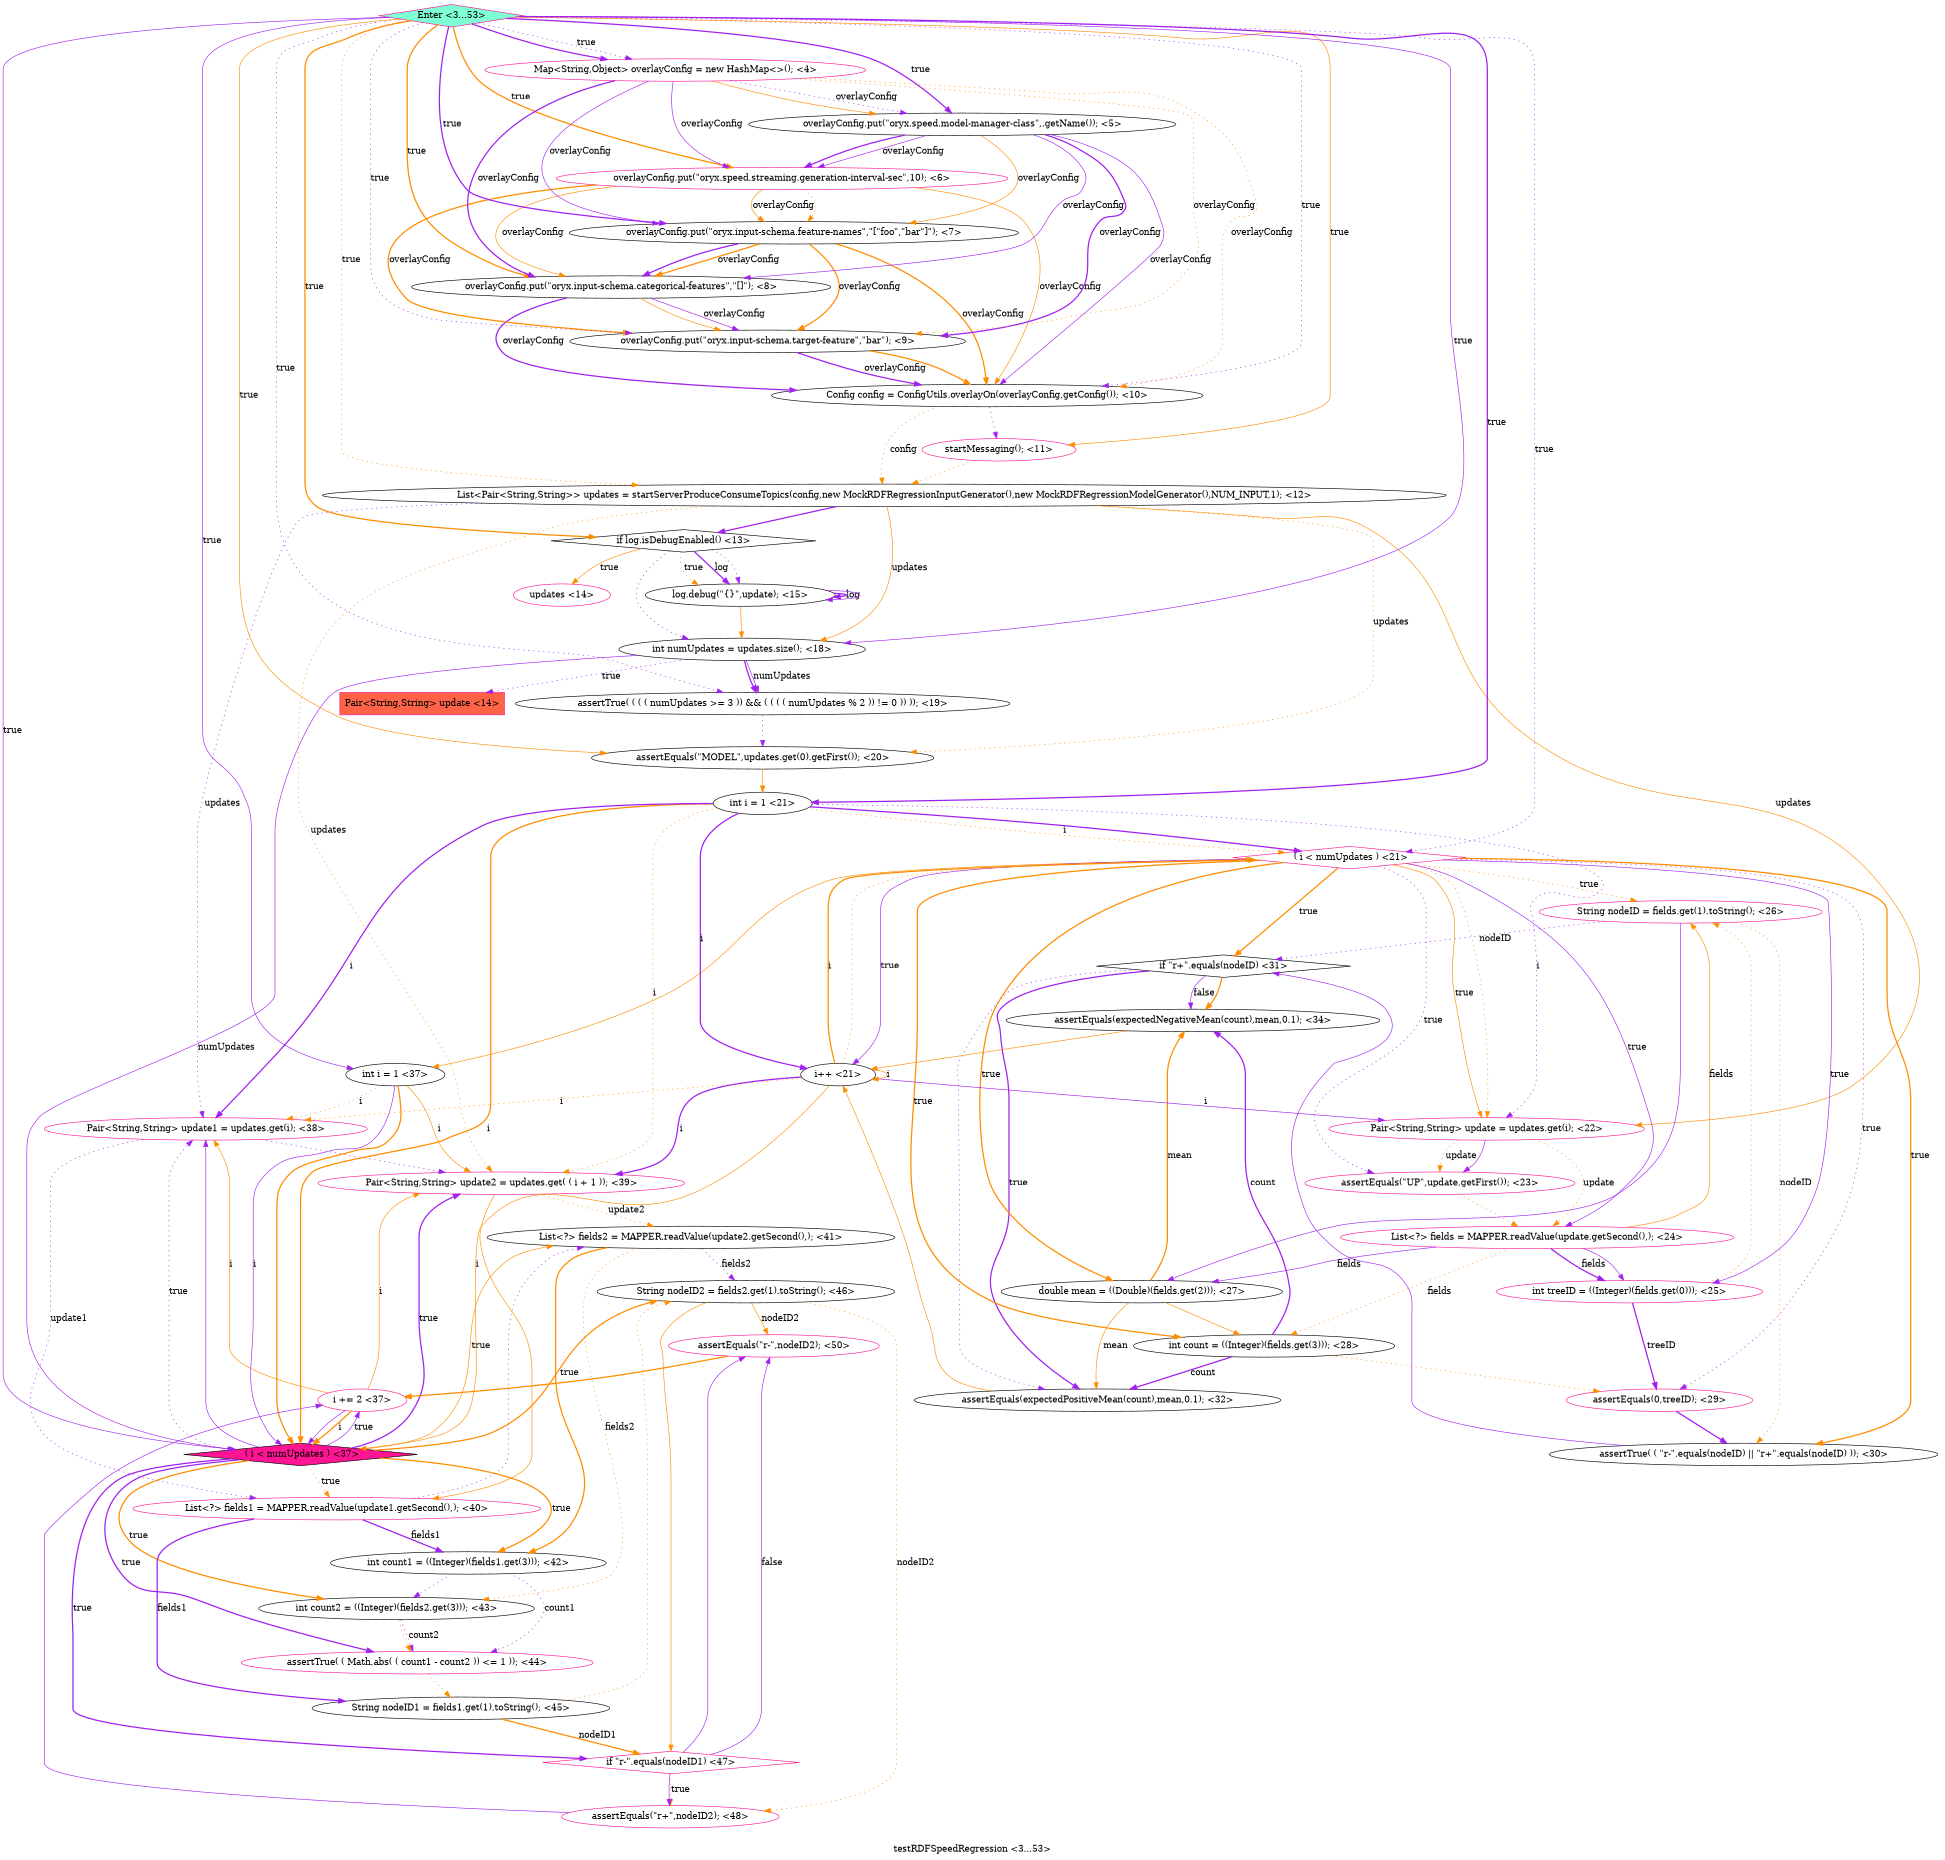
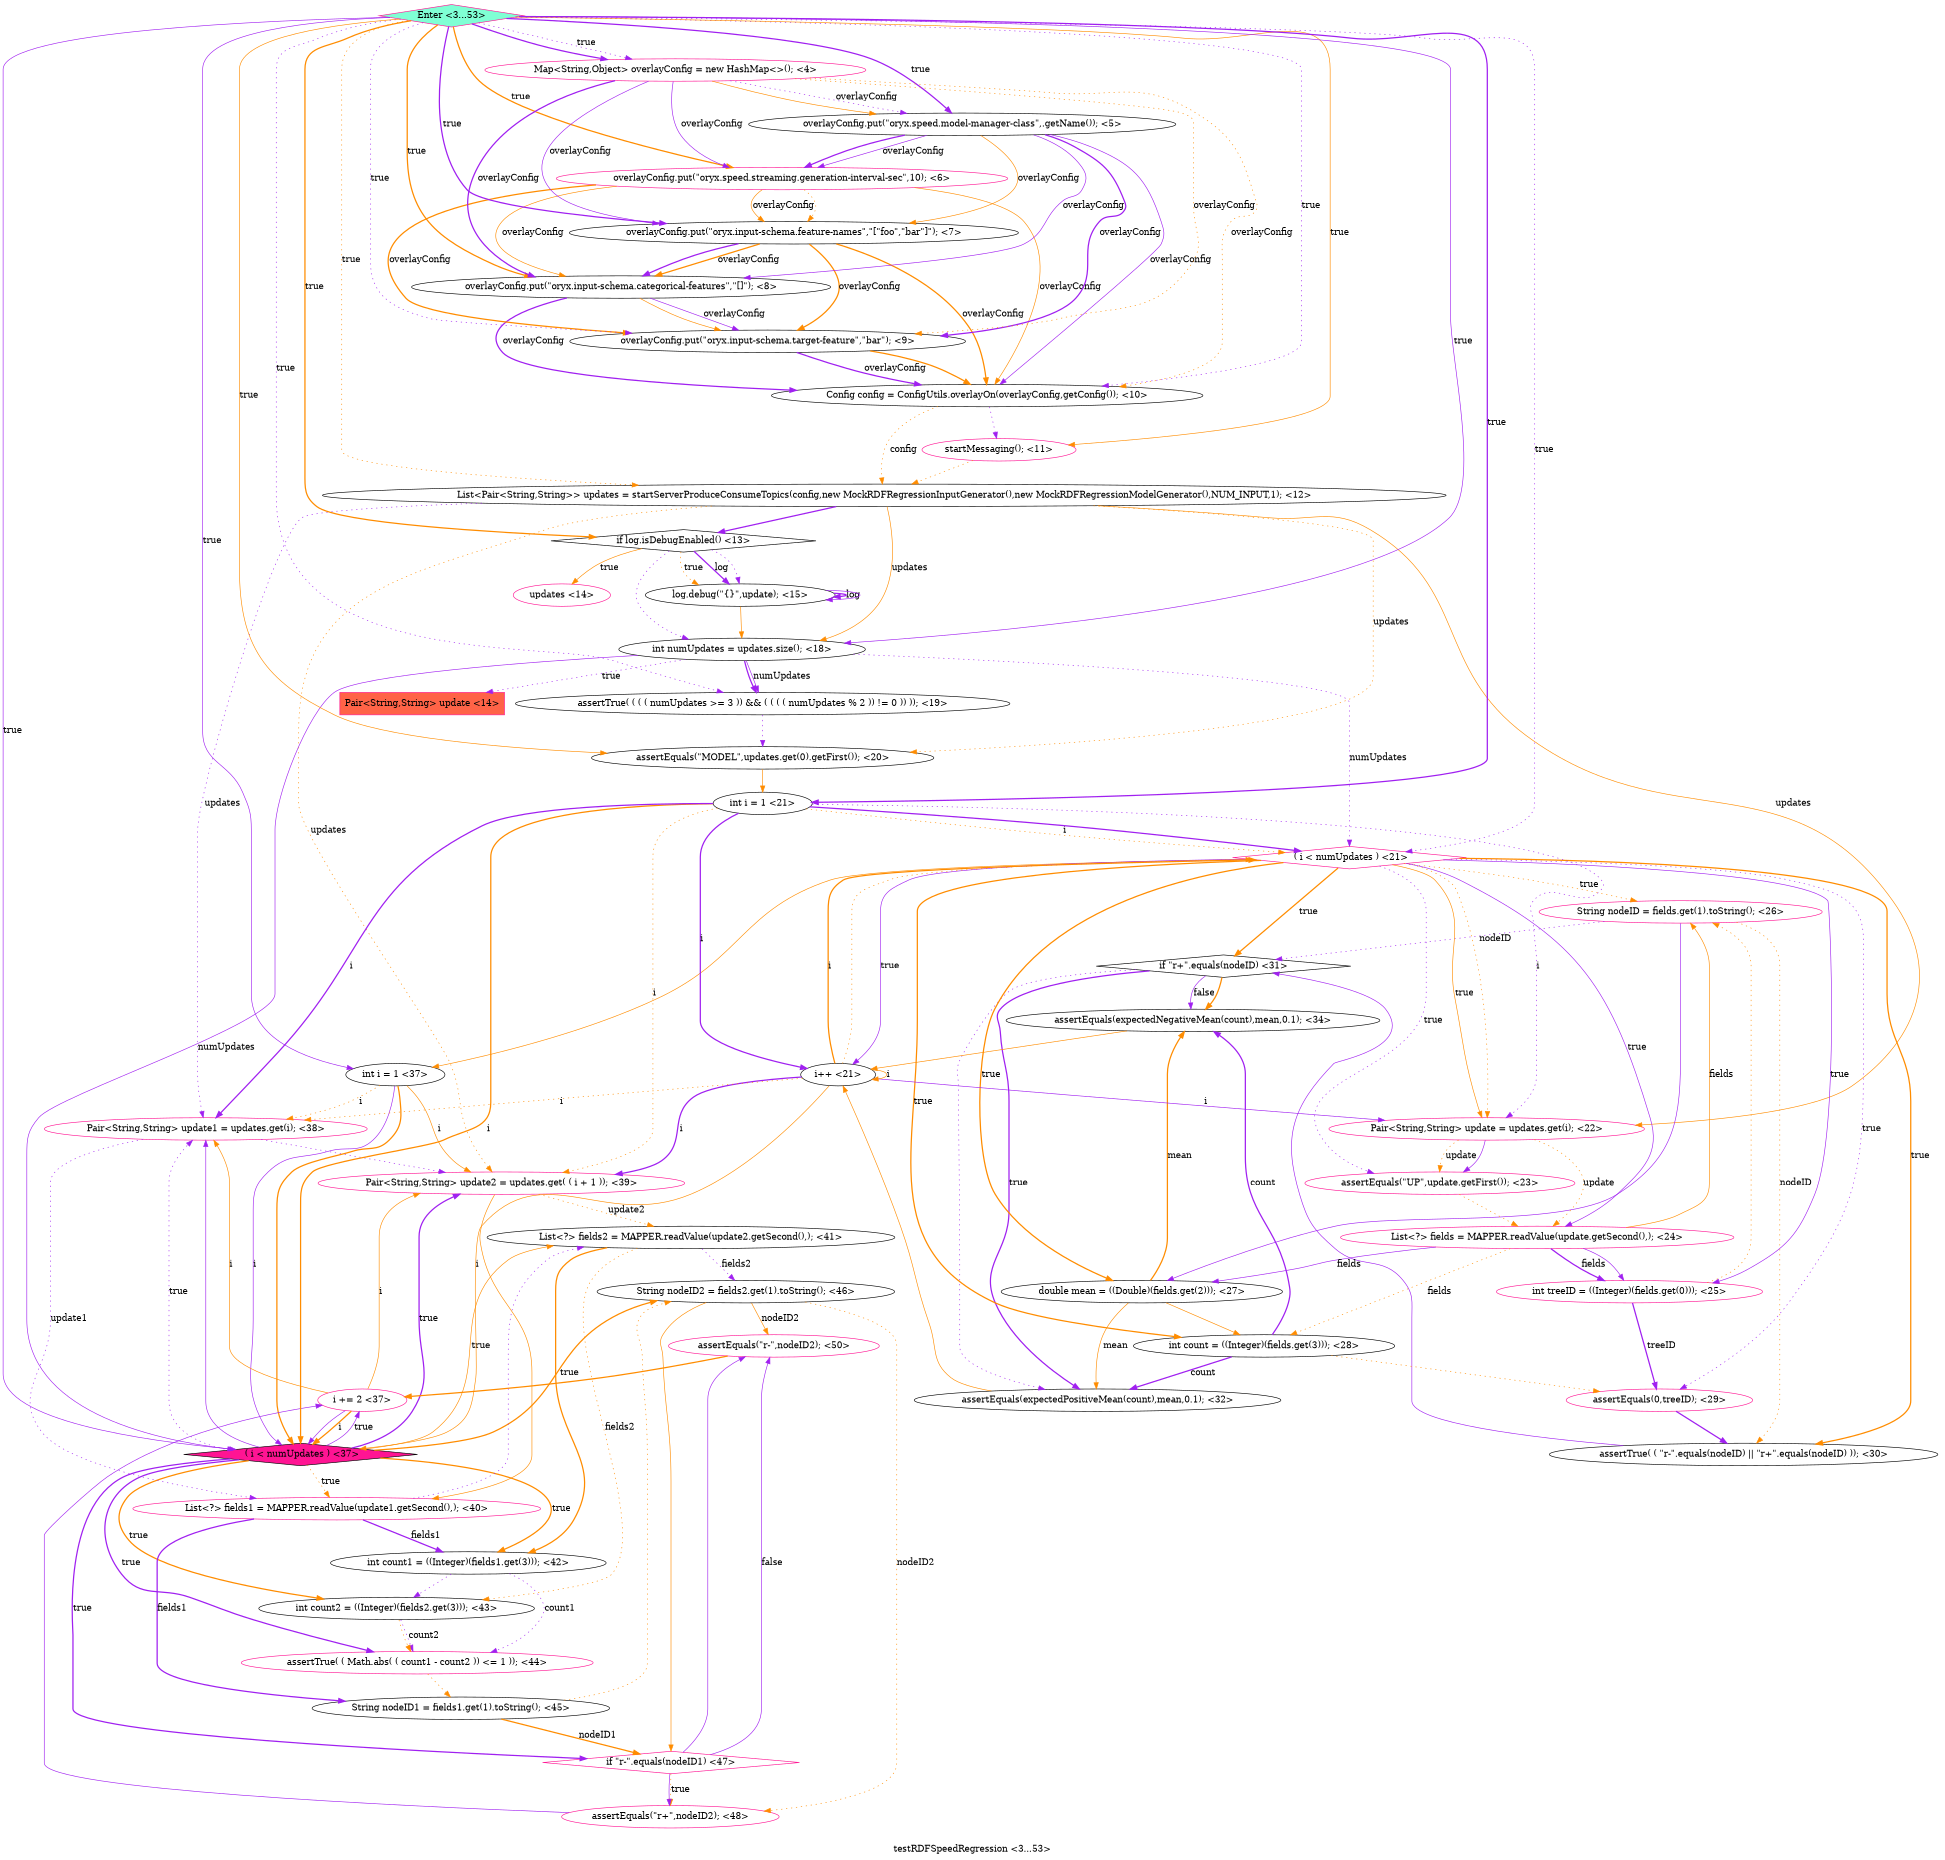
none -> (1172, 673)
